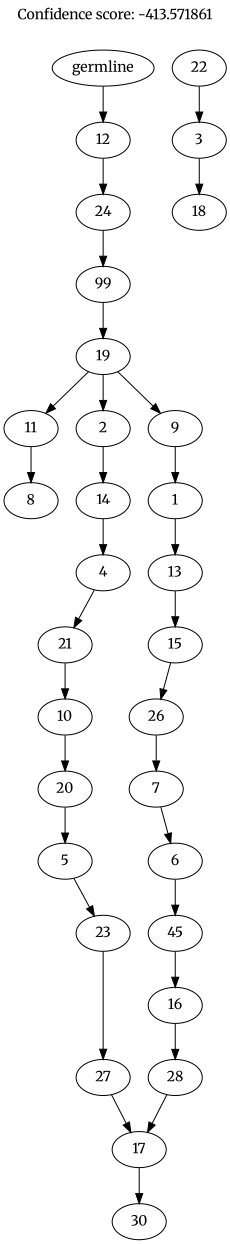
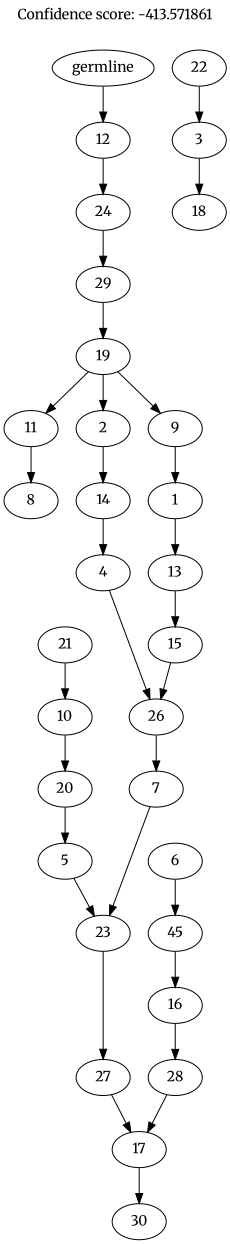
(103, 284) -> (103, 284)
(87, 604) -> (128, 640)
(164, 820) -> (132, 856)
